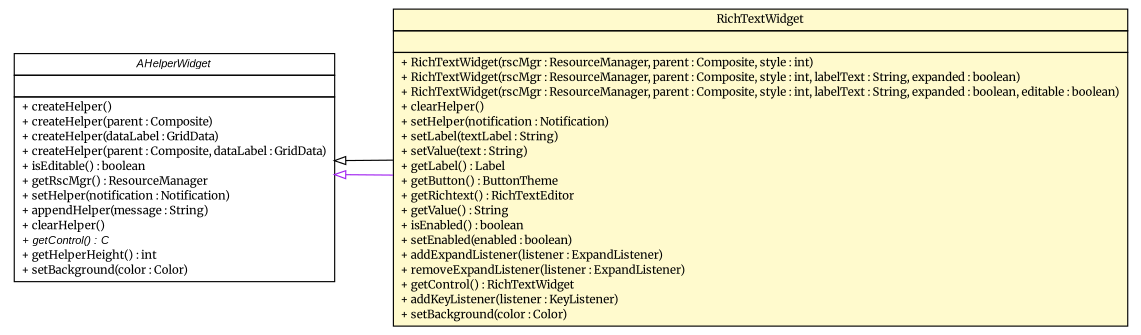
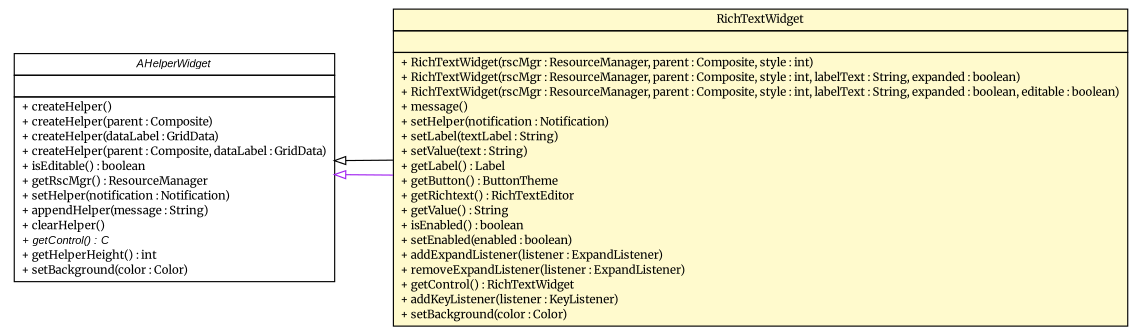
(443, 107) -> (434, 107)
